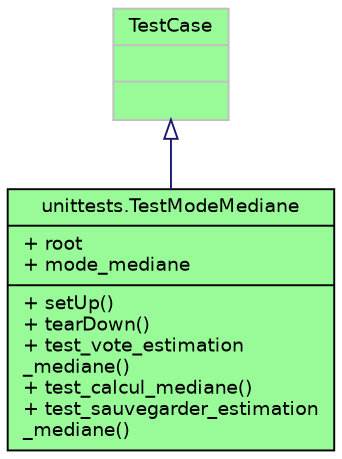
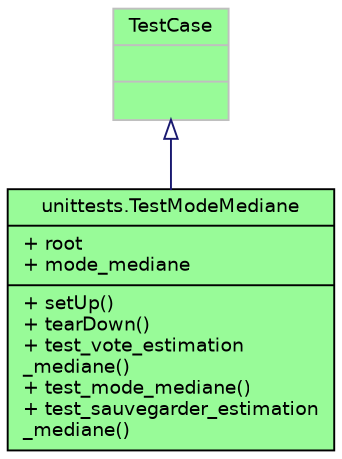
(138, 388) -> (137, 388)
